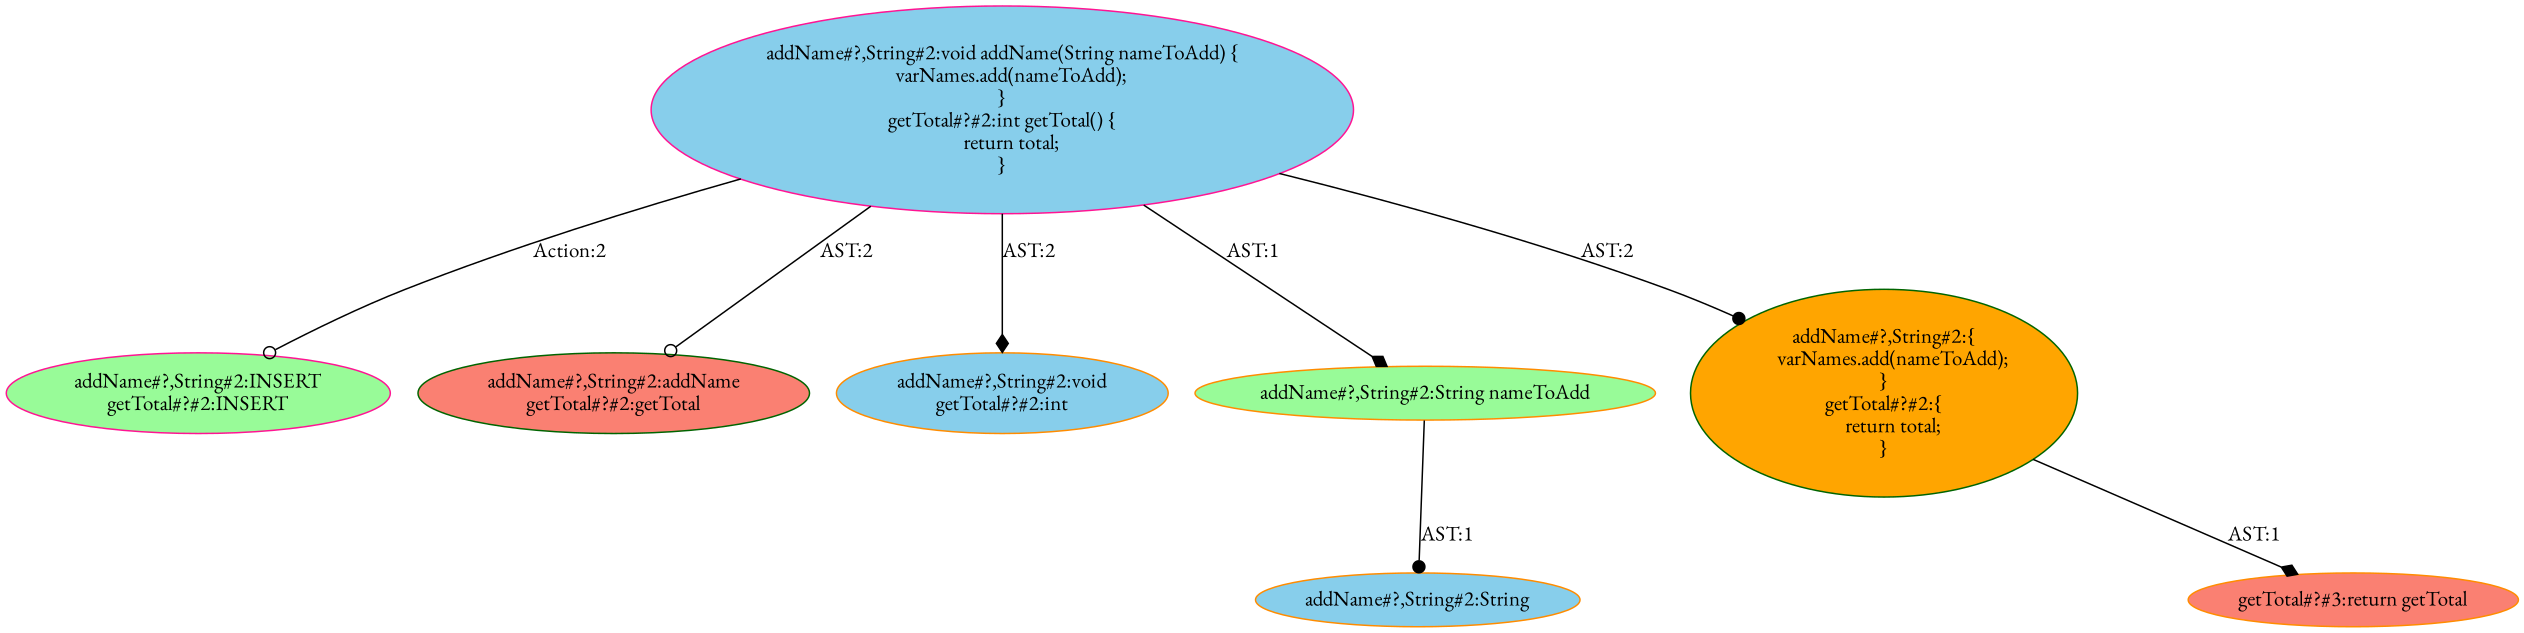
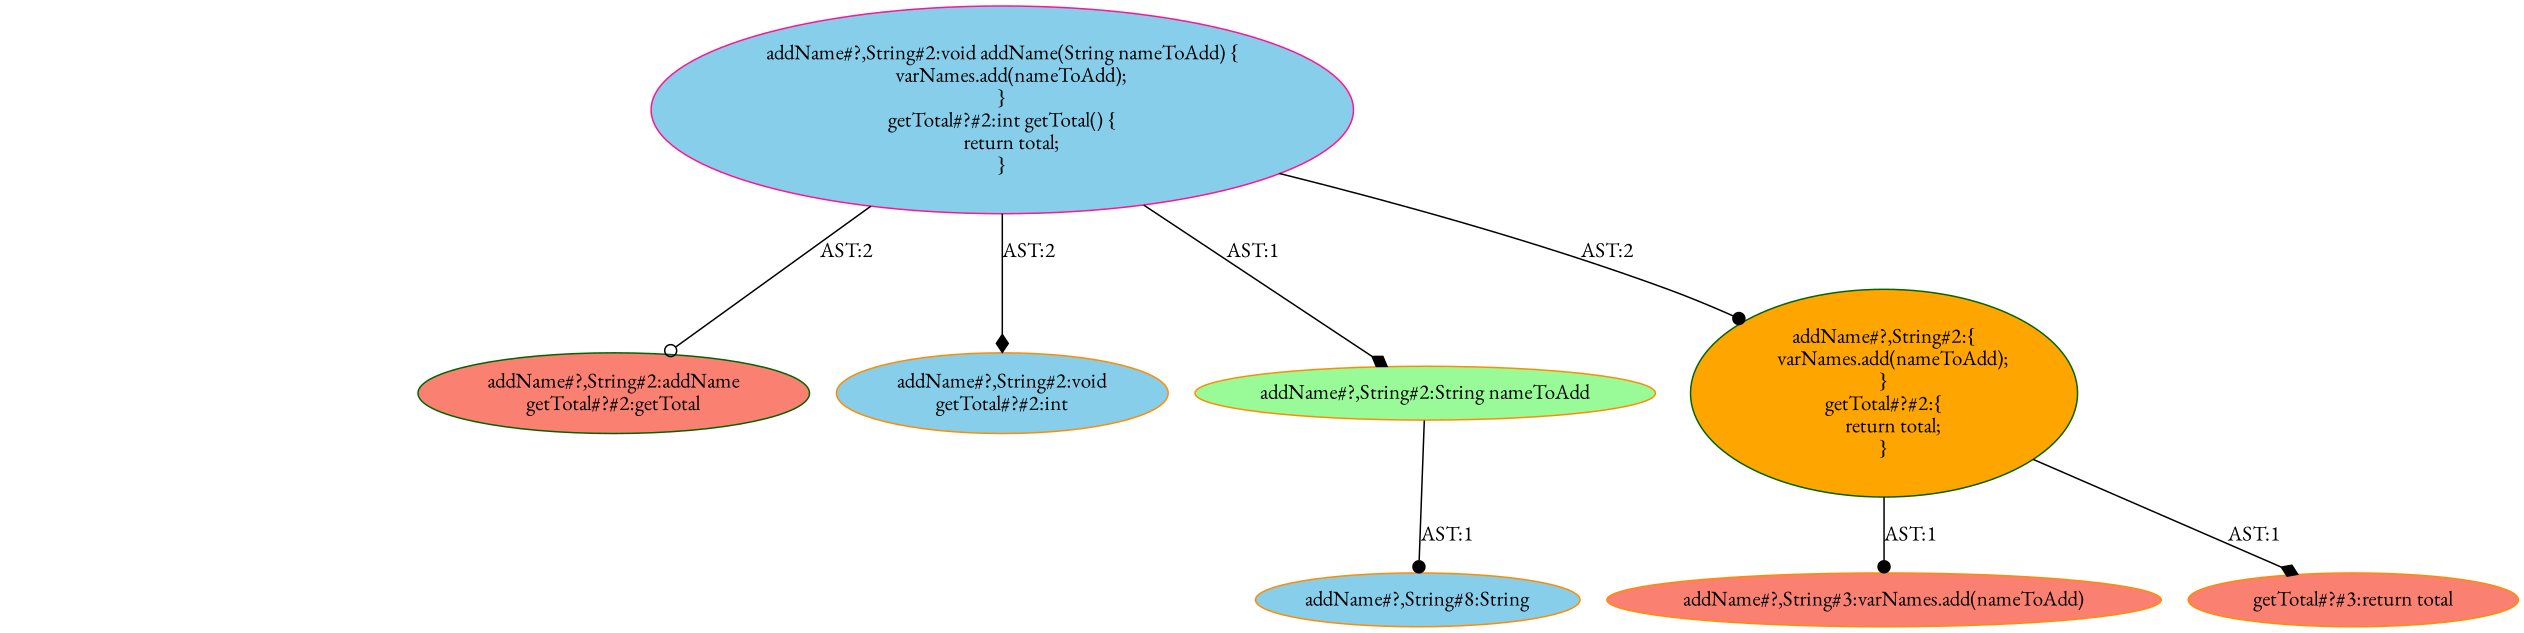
(198, 393) -> none
(1418, 600) -> (1418, 600)
none -> (1884, 600)
(2353, 600) -> (2353, 600)
